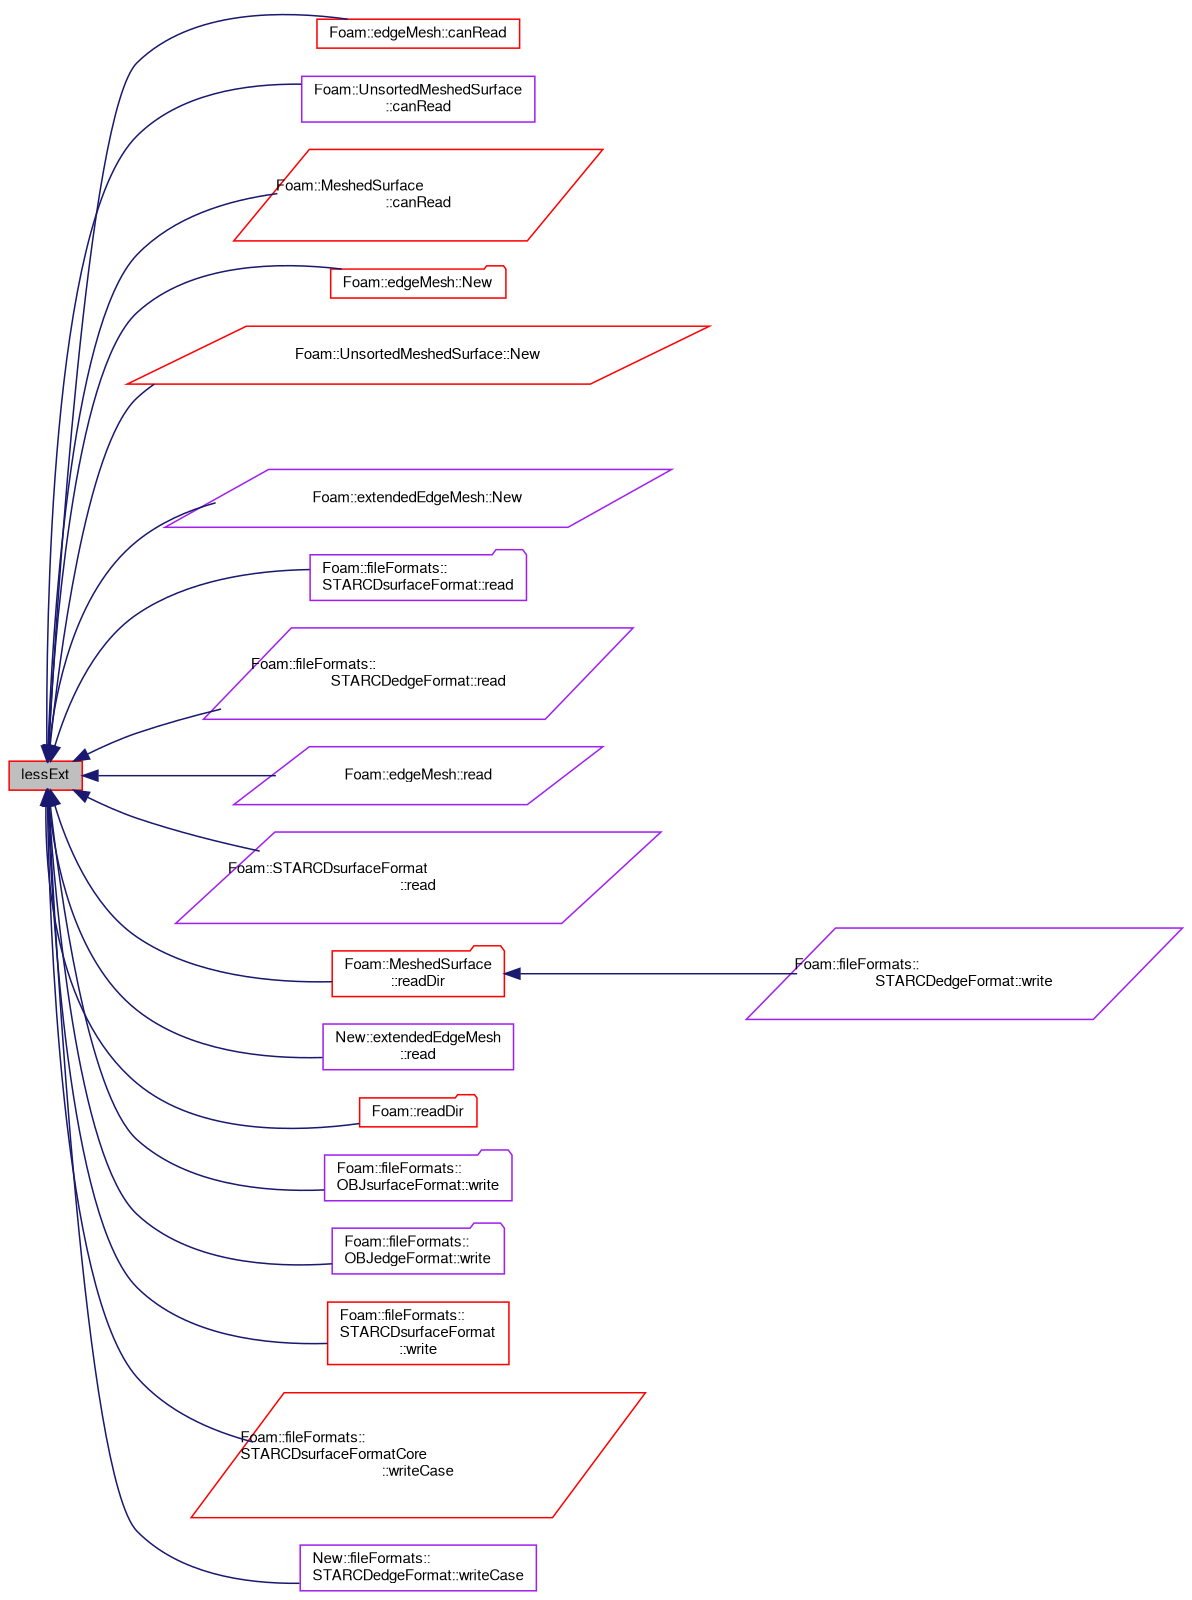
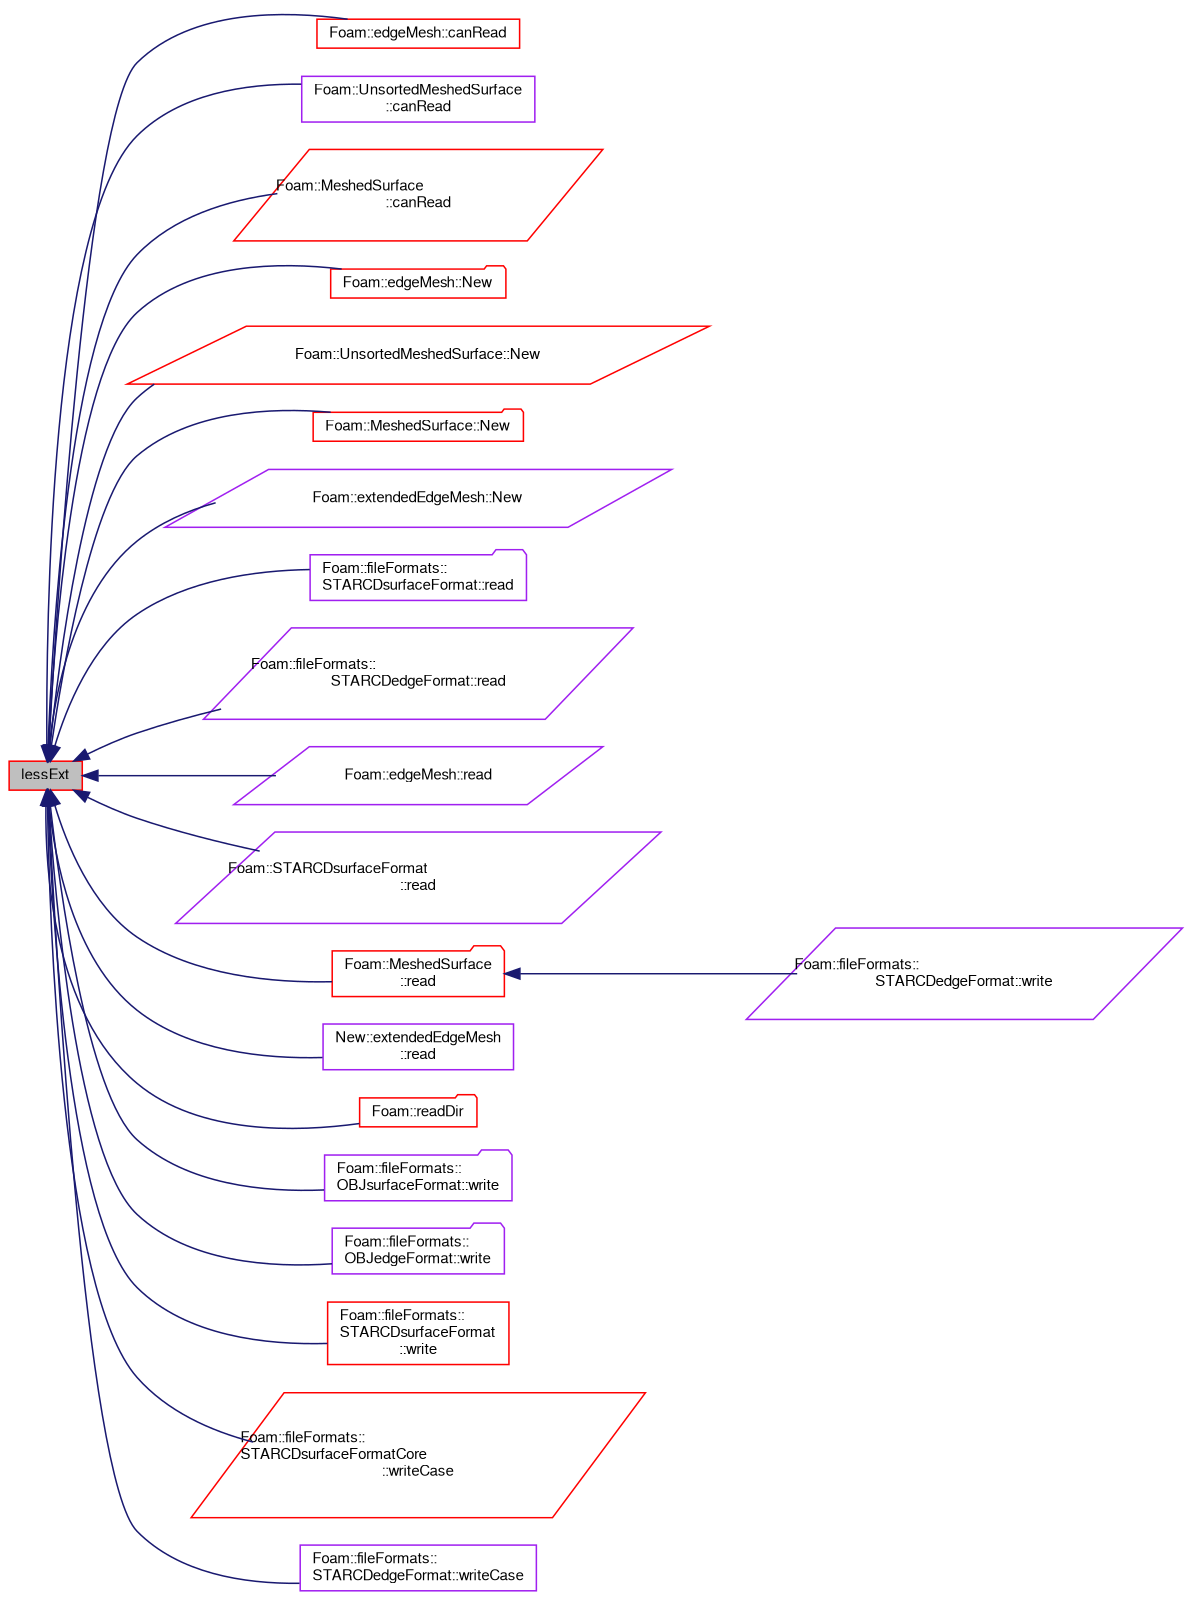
none -> (418, 427)
(418, 974) -> (418, 974)
(418, 1568) -> (418, 1568)
